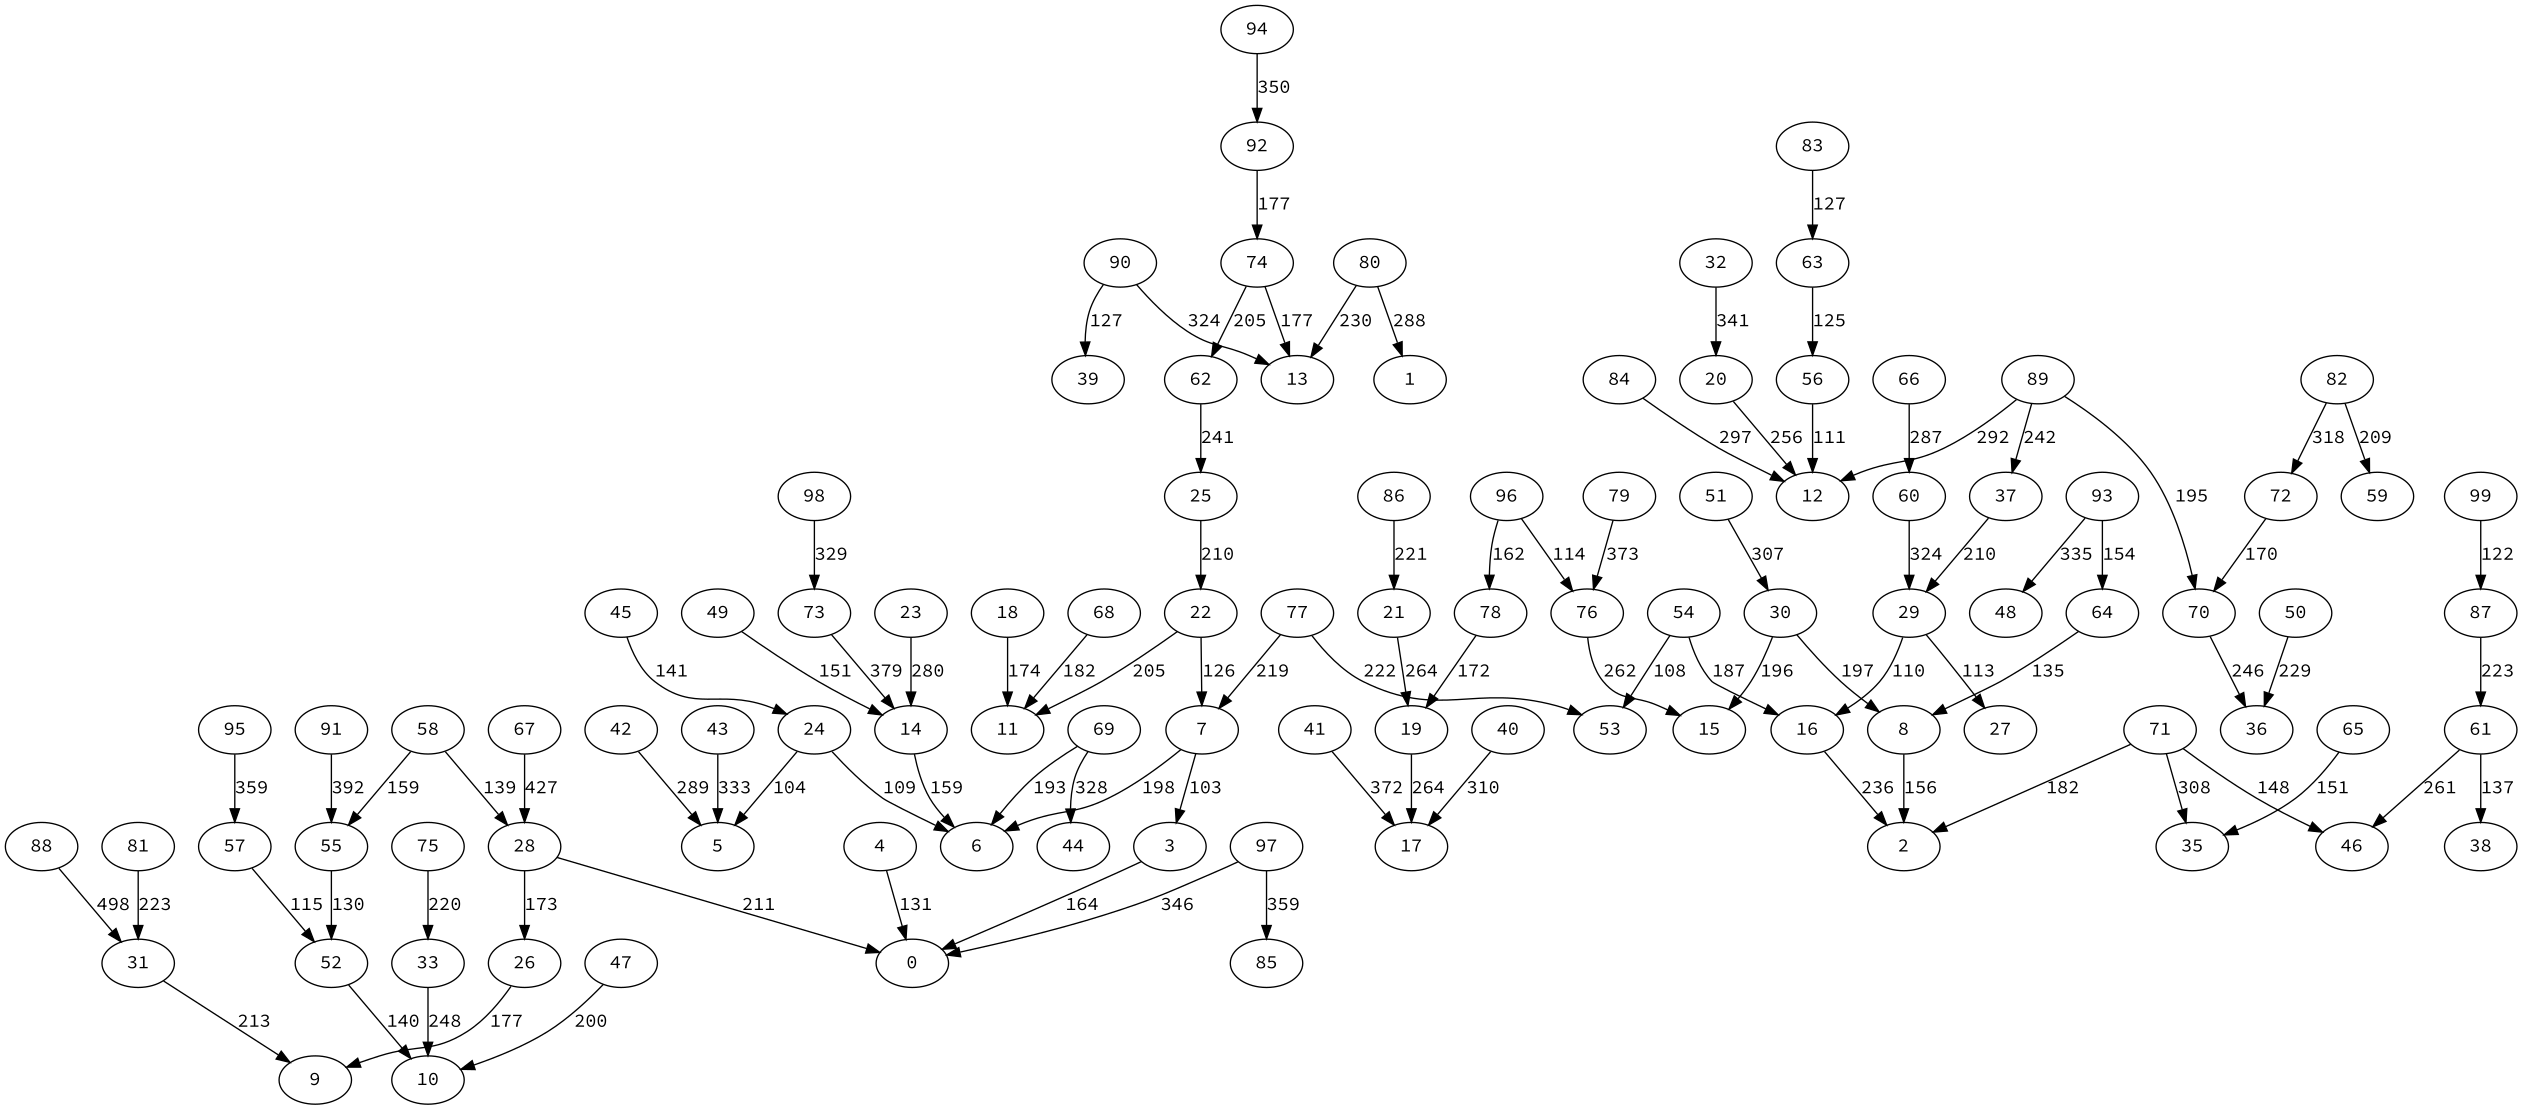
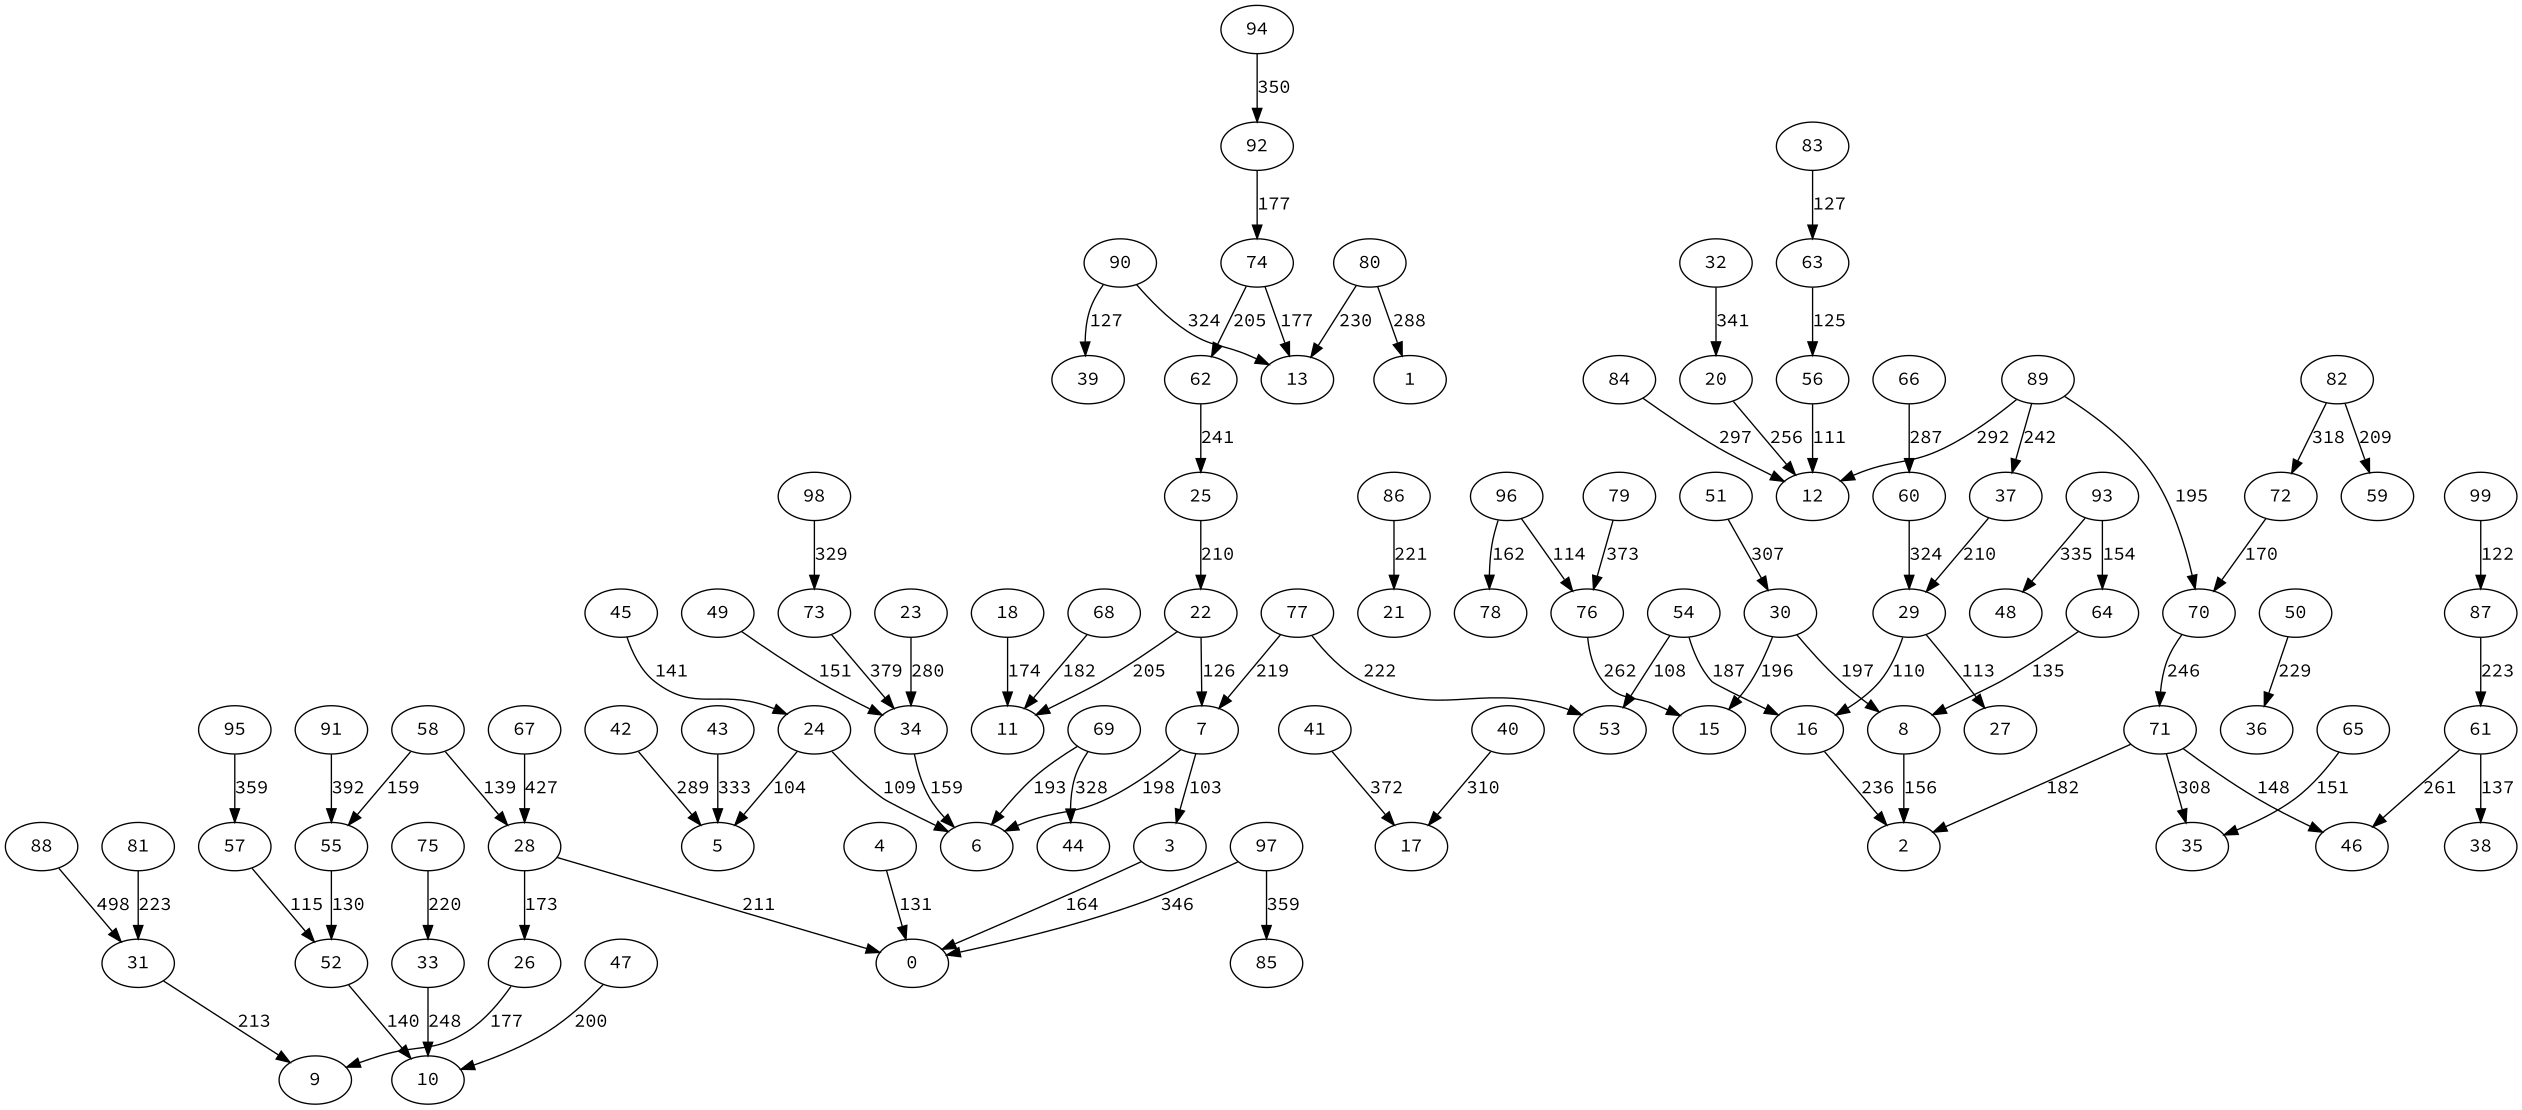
(2225, 665) -> (2167, 662)
(911, 730) -> (911, 730)
(1411, 730) -> none
